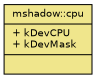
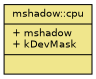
(42, 33) -> (42, 33)
